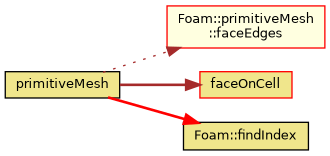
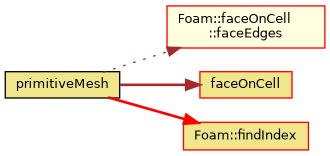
(246, 27) -> (246, 27)
(246, 136) -> (246, 136)
